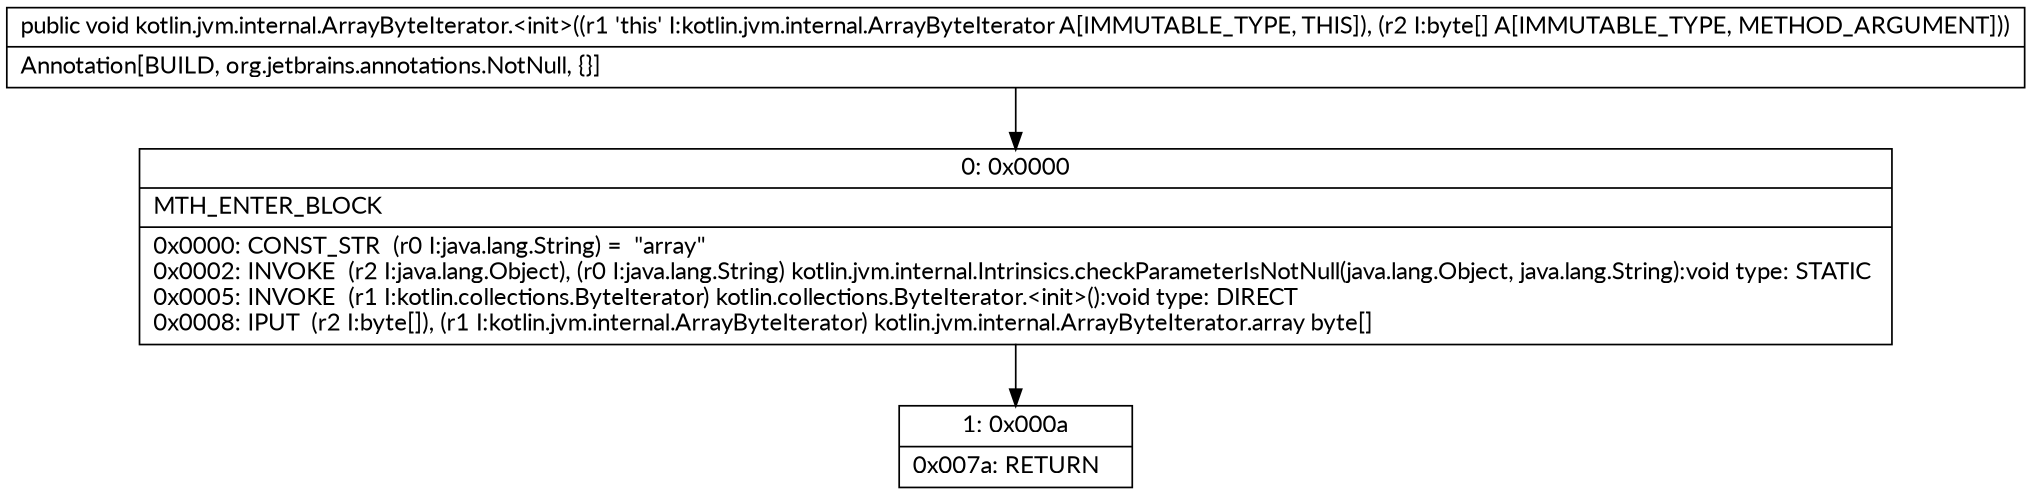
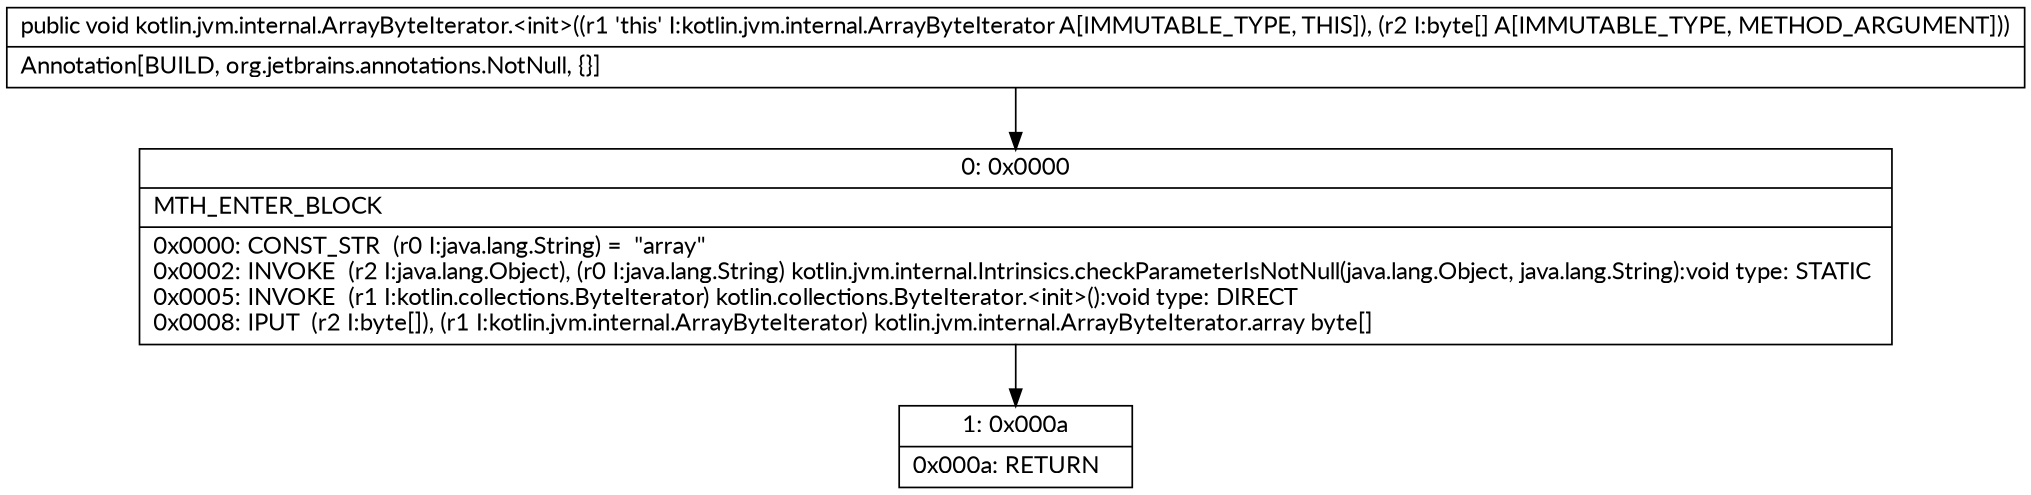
(1016, 466) -> (1016, 466)
